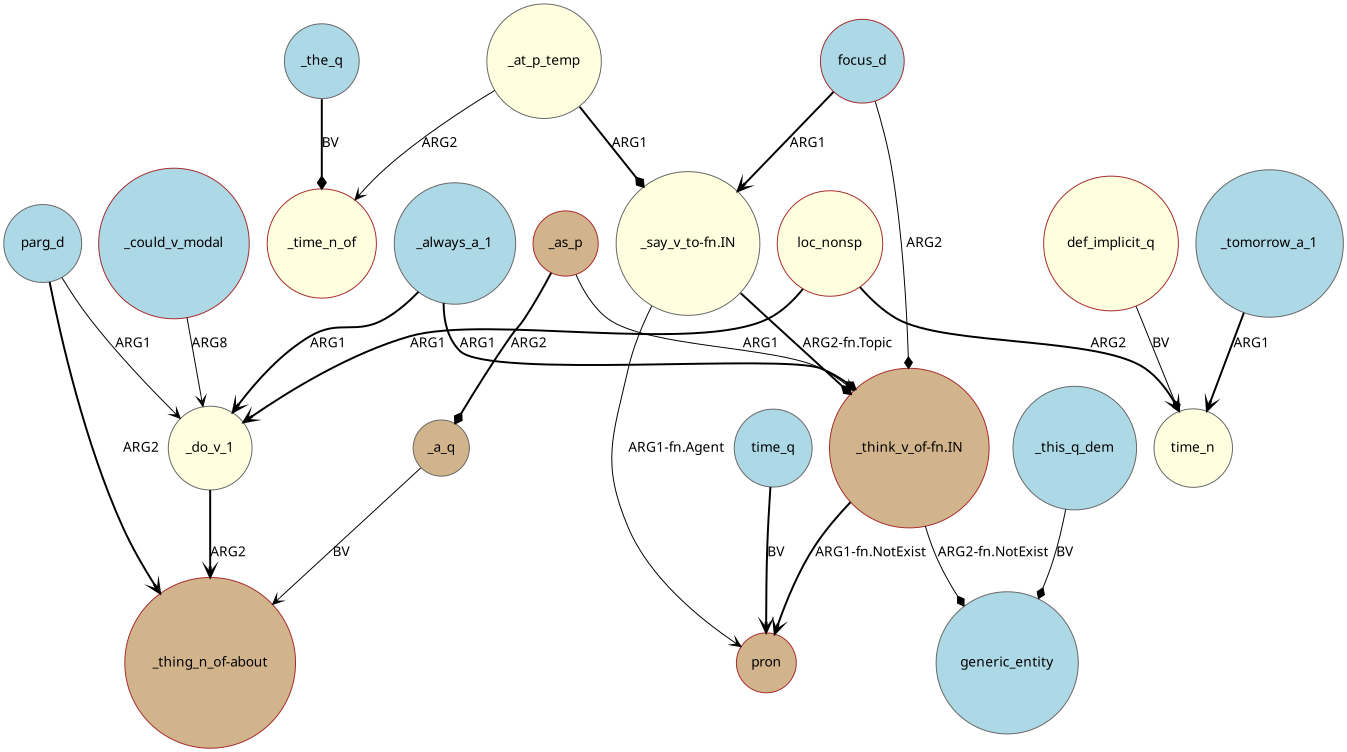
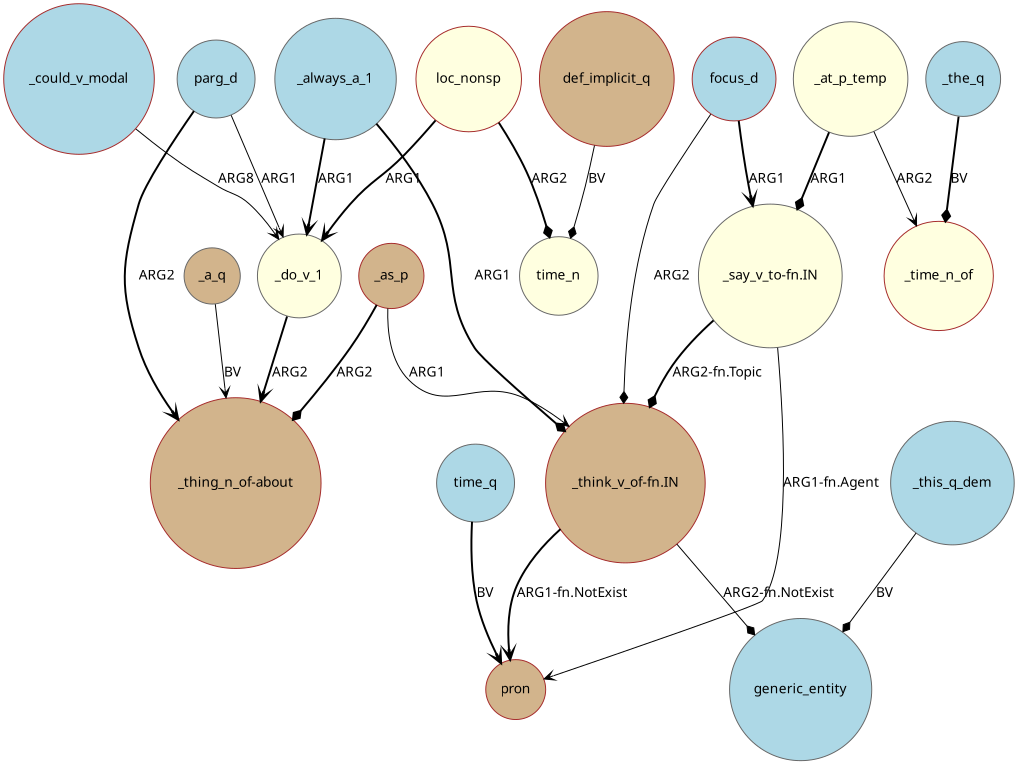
(1111, 244) -> (607, 79)
(1270, 244) -> none
(1020, 342) -> (527, 172)
(506, 343) -> (341, 360)
